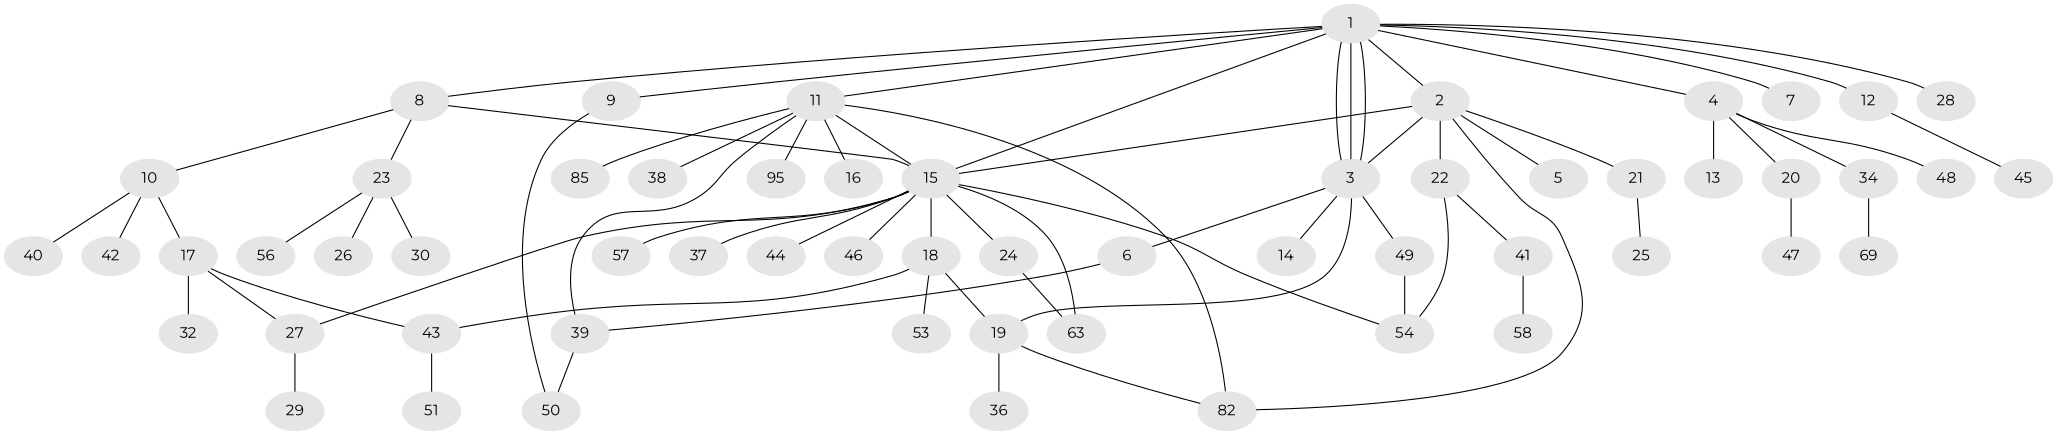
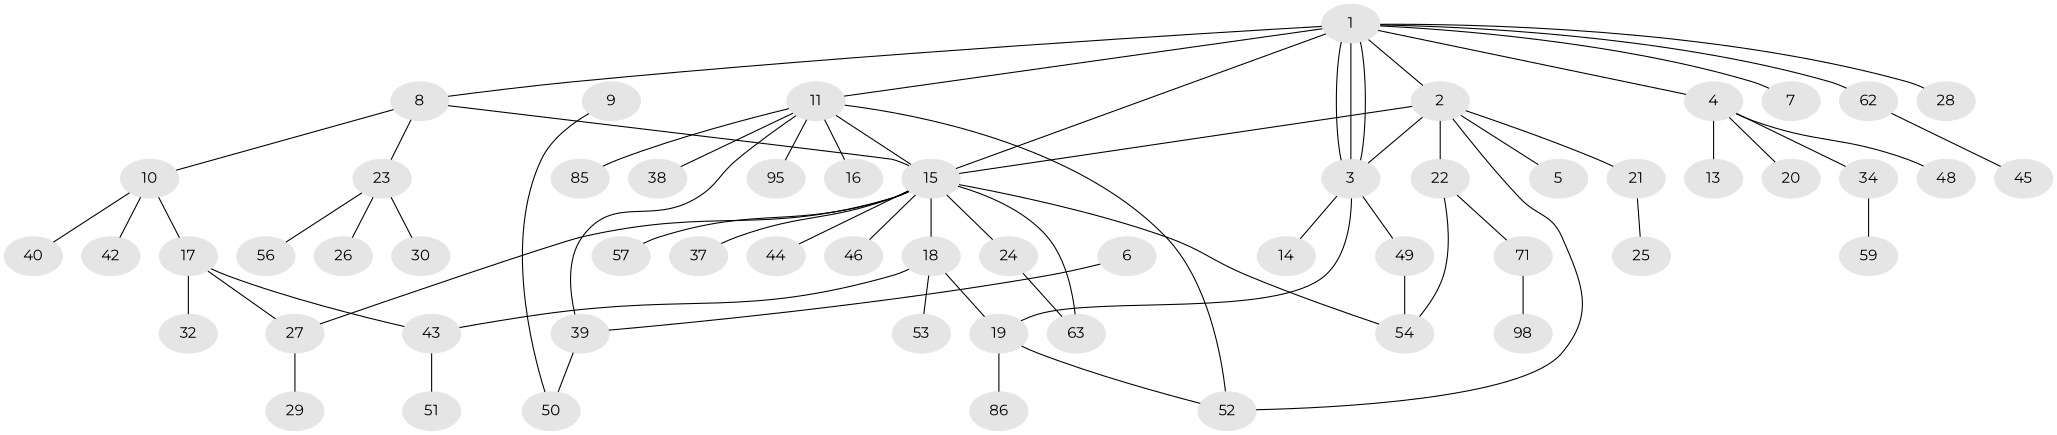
(981, 61) -> none
(1869, 101) -> (1869, 101)
(1239, 217) -> none
(1523, 256) -> (1523, 256)
(1791, 256) -> none
(1869, 256) -> (1869, 256)
(1523, 334) -> (1523, 334)
(999, 411) -> (999, 411)
(1227, 411) -> (1227, 411)
